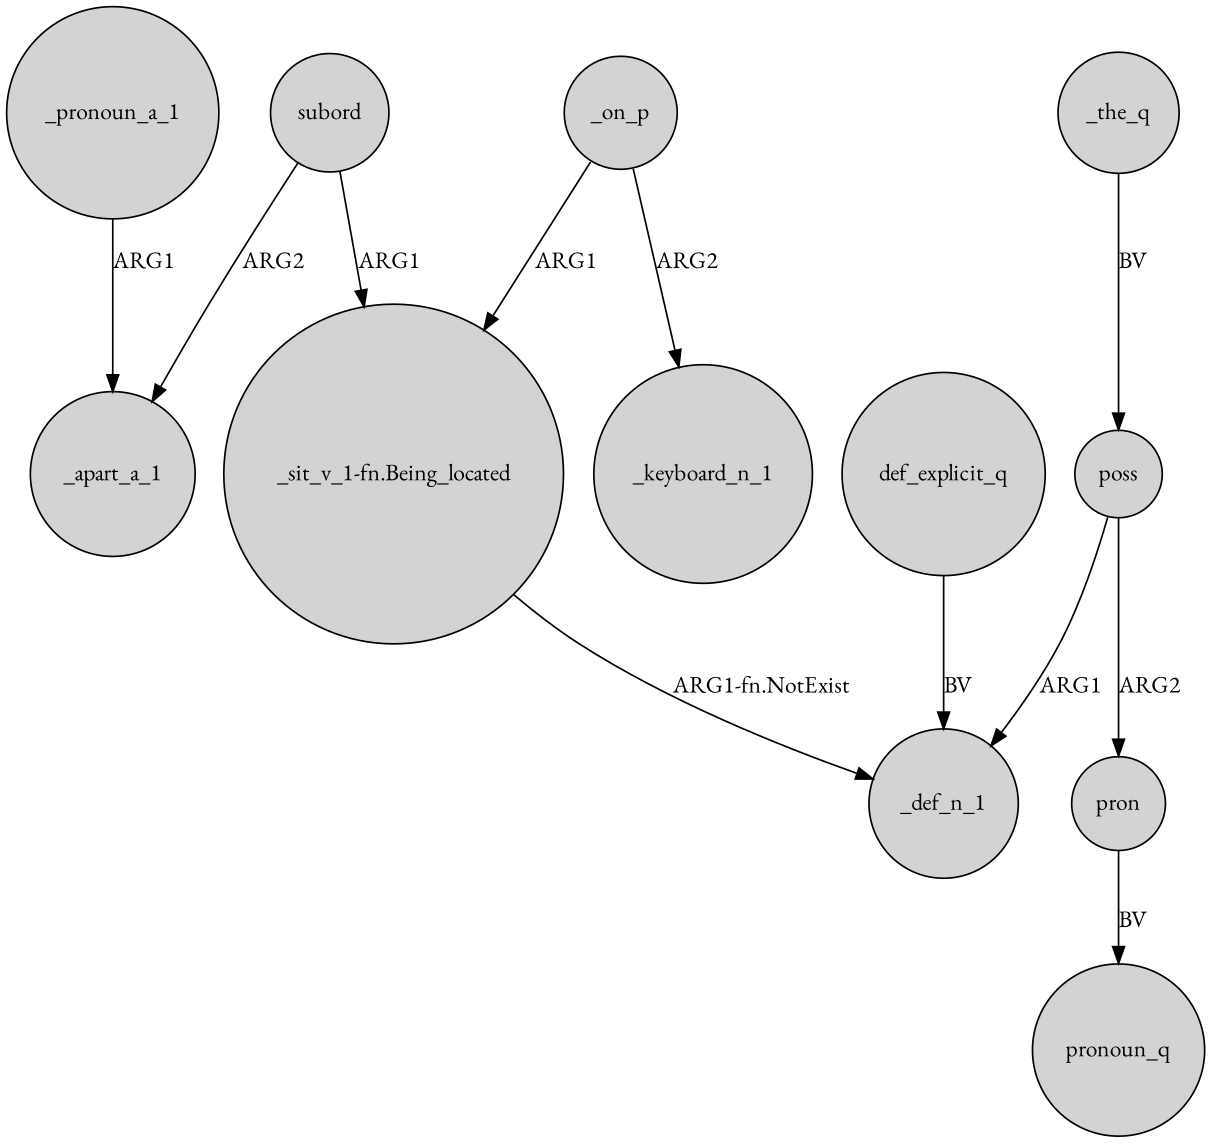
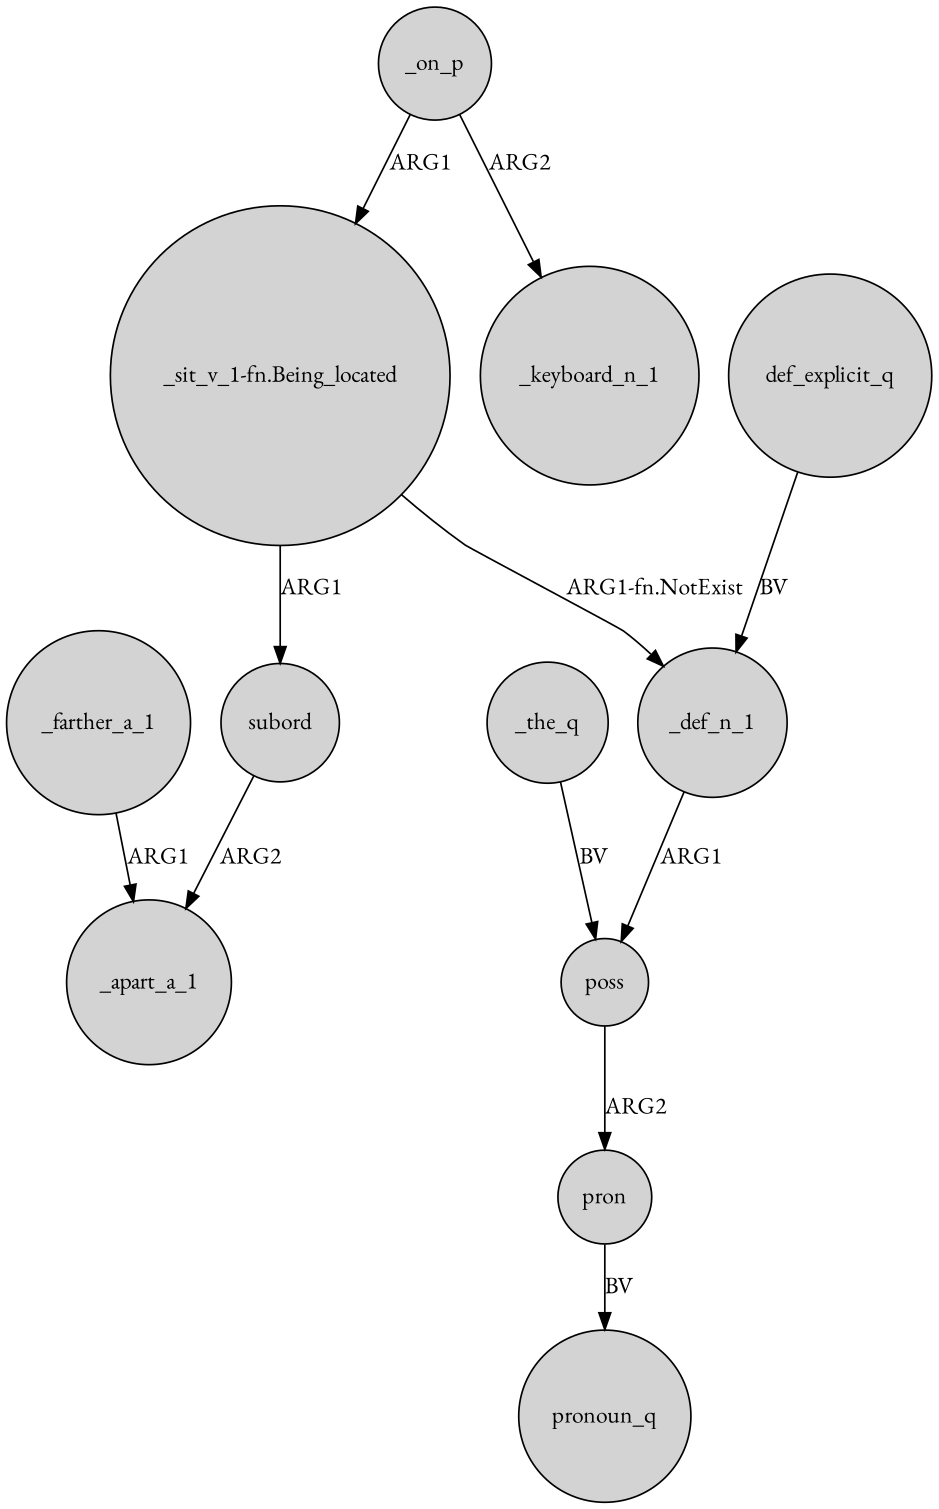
(113, 113) -> (99, 723)
(351, 231) -> (280, 596)
(1066, 631) -> (656, 859)
